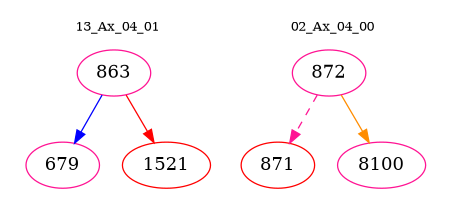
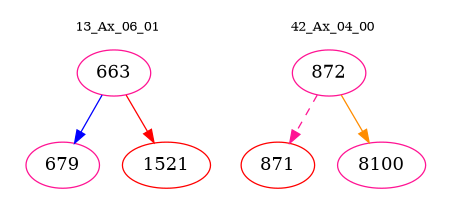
(118, 28) -> (118, 28)
(333, 28) -> (333, 28)
(114, 73) -> (114, 73)
